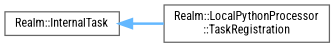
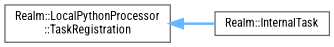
(148, 24) -> (199, 24)
